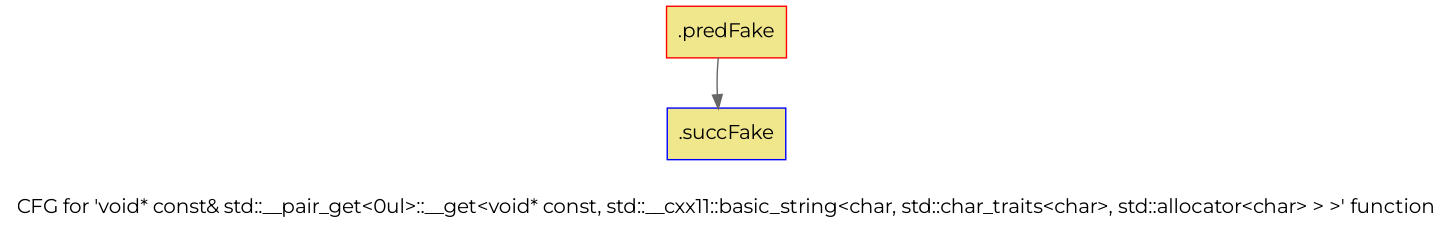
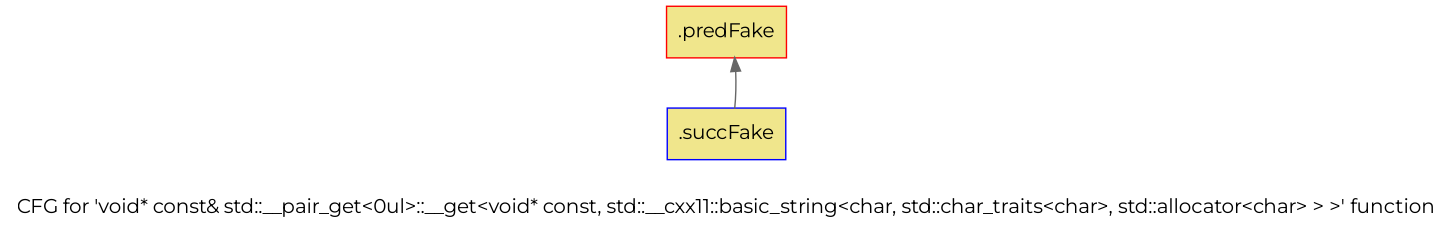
(717, 76) -> (736, 90)
